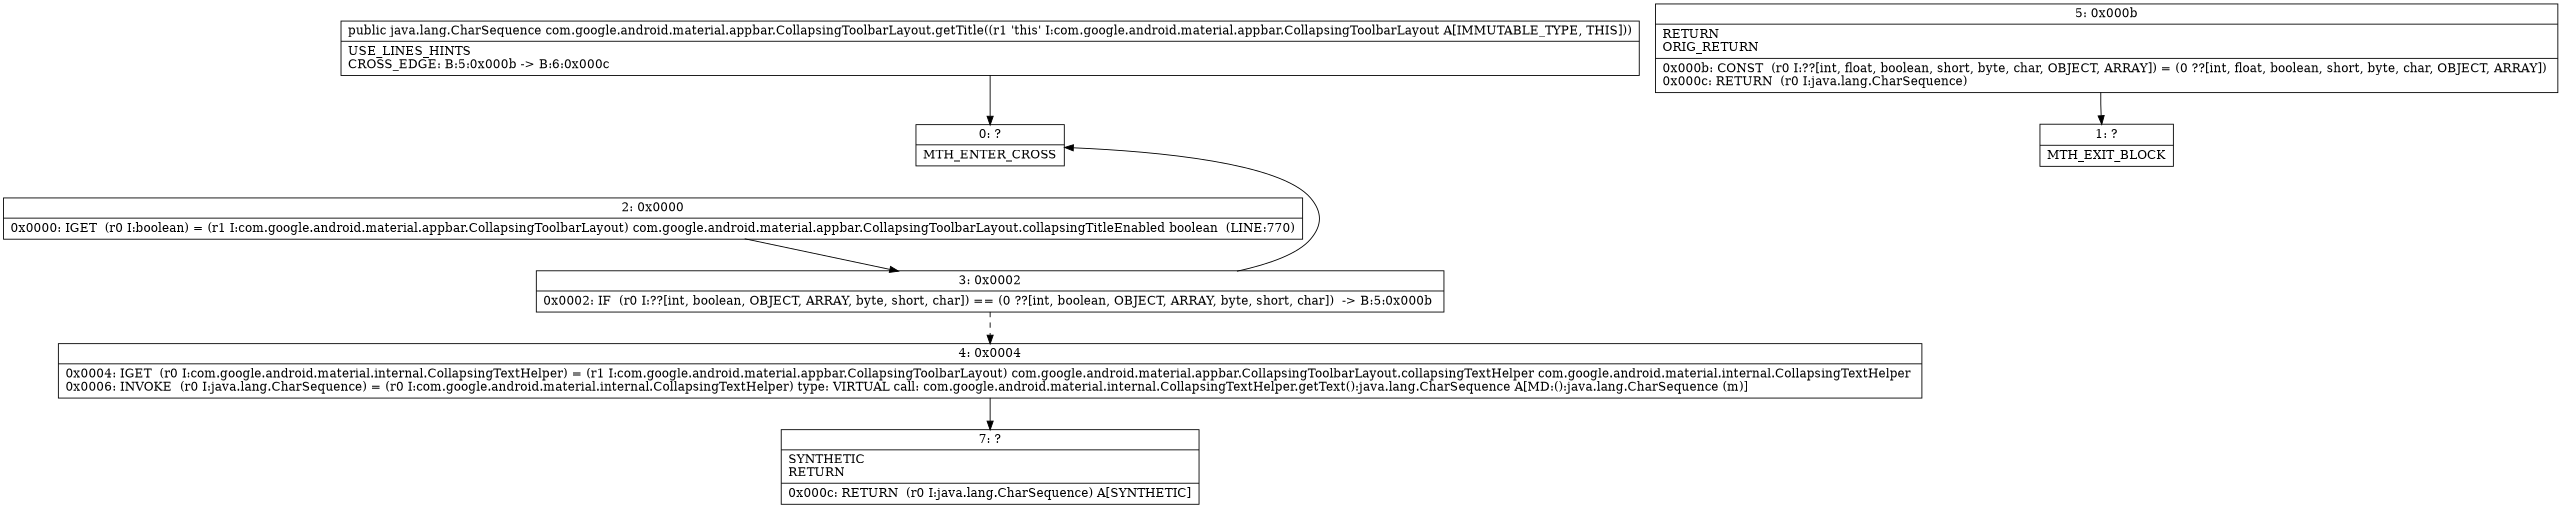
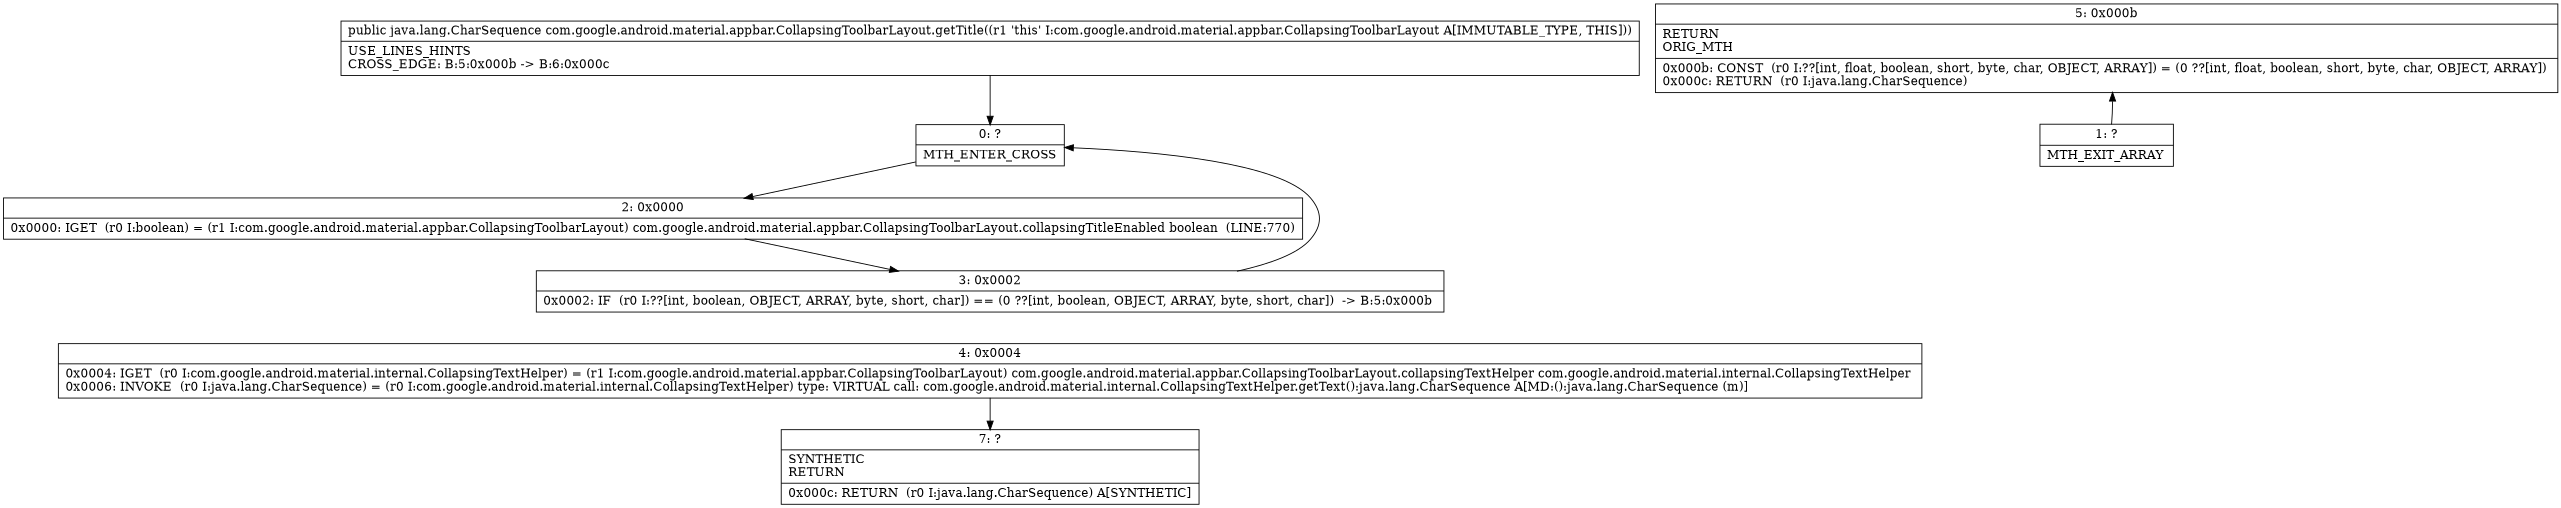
(1711, 47) -> (1698, 47)
(2101, 104) -> (2112, 113)
(2107, 155) -> (2105, 155)
none -> (834, 179)
(990, 324) -> none
